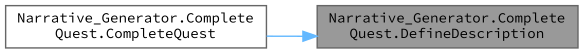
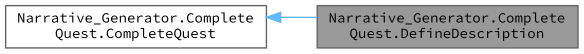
(285, 36) -> (299, 17)
